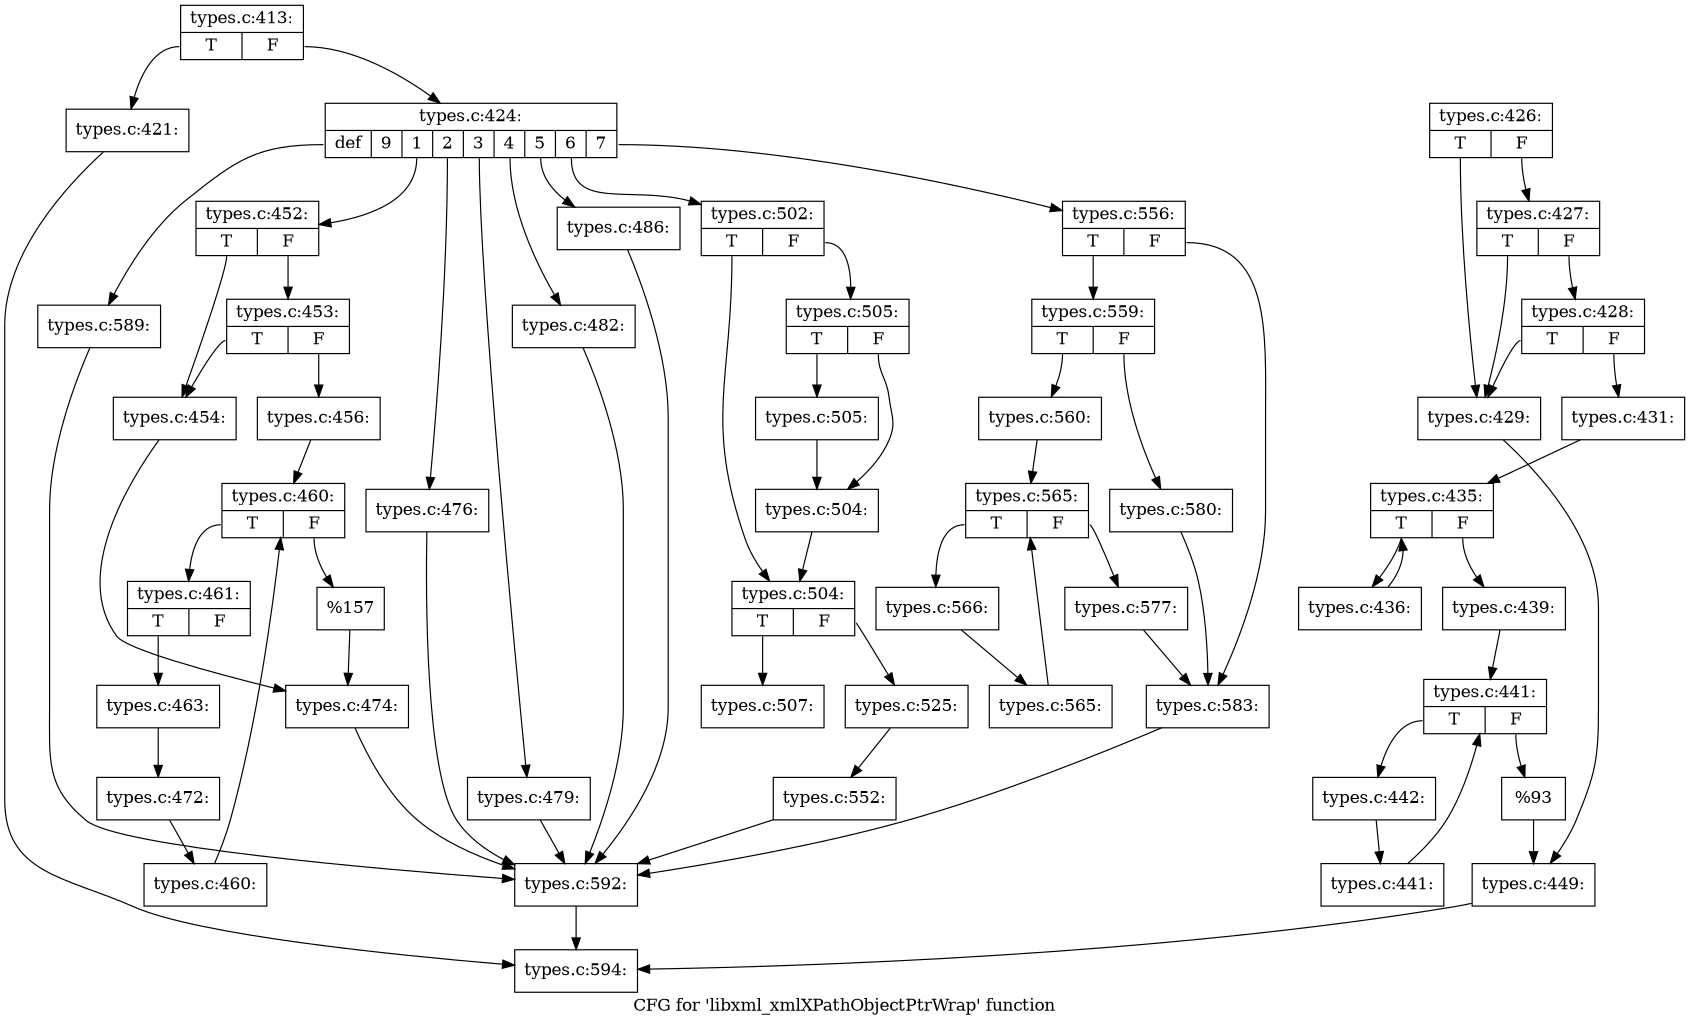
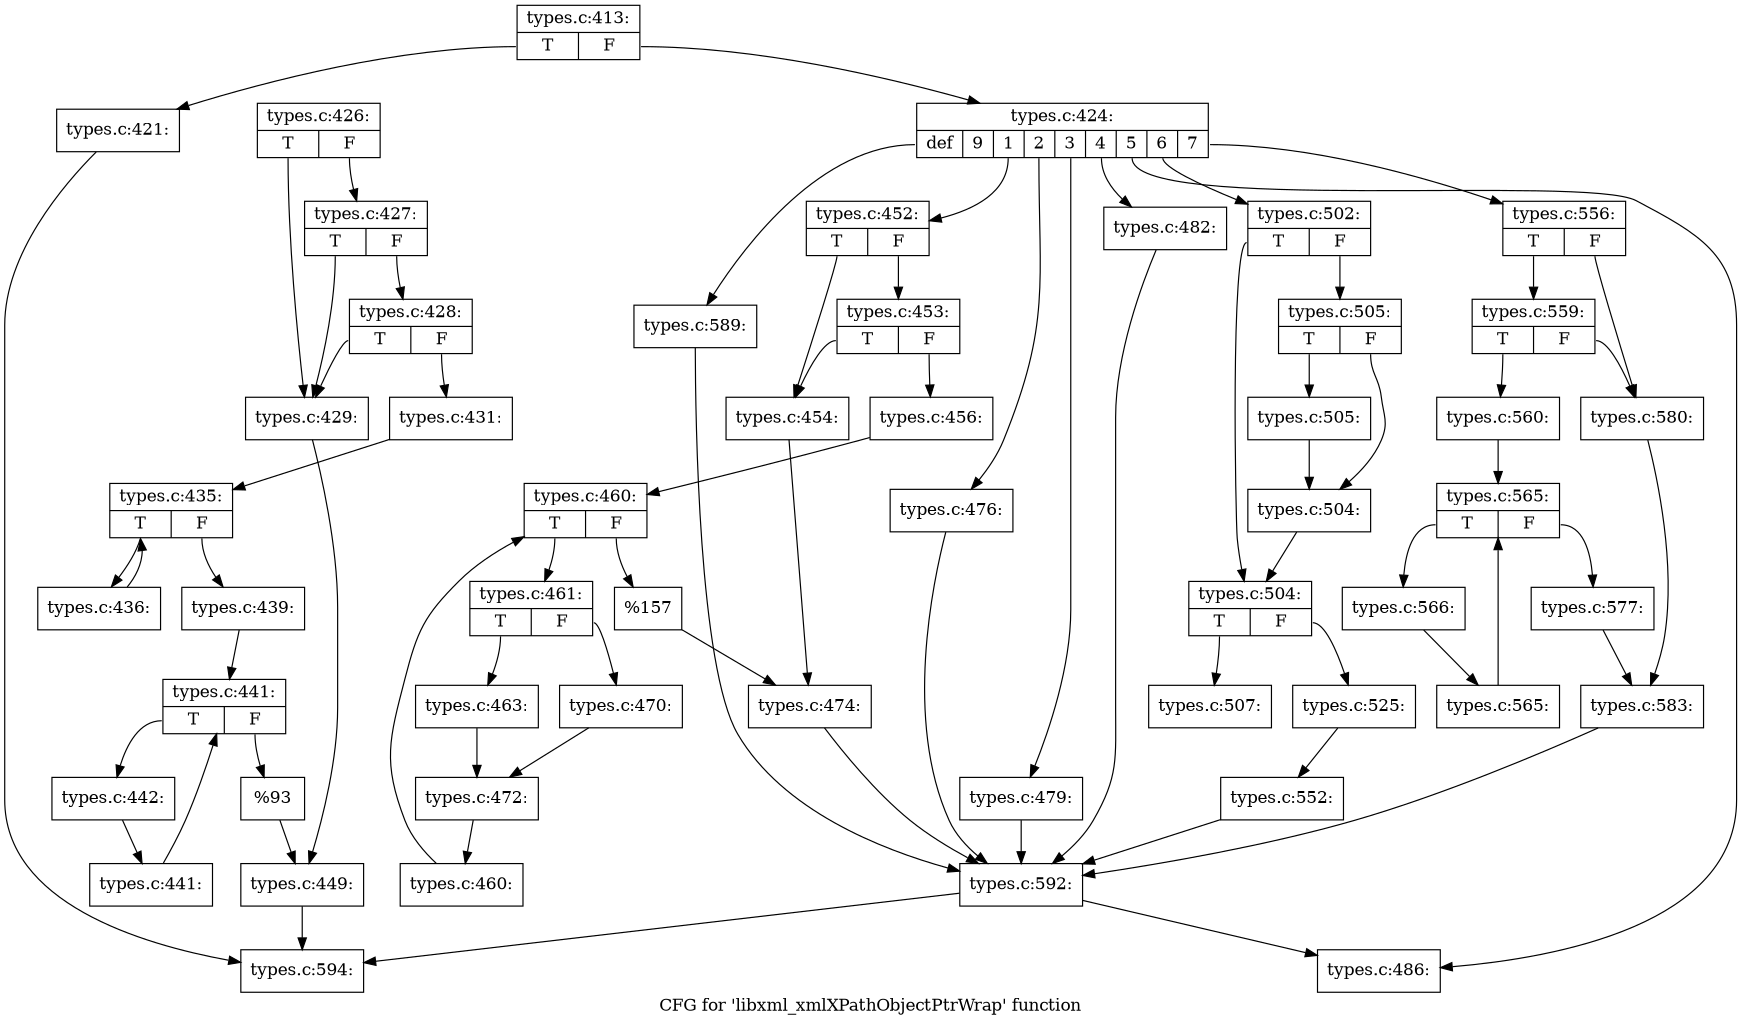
(1266, 440) -> (1613, 321)
(668, 558) -> (1194, 927)
none -> (621, 707)
